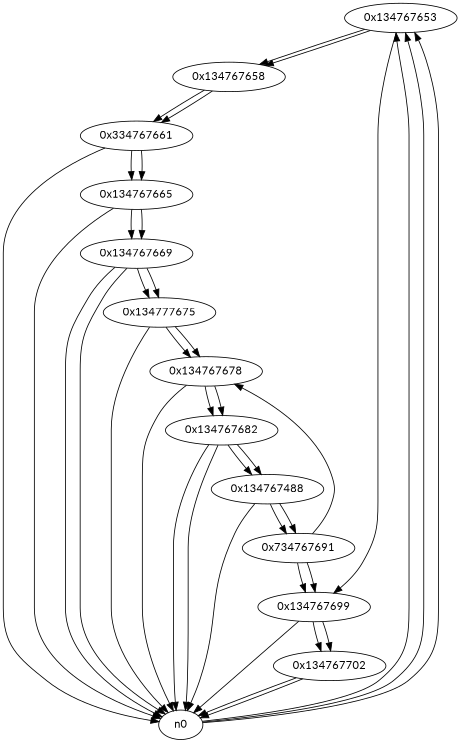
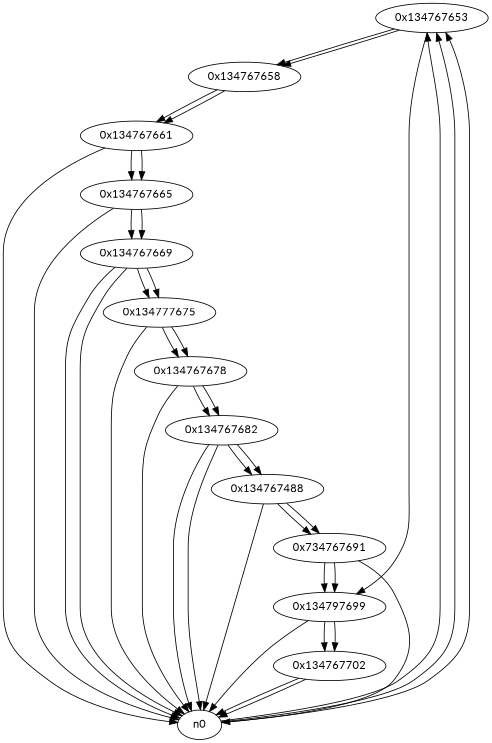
(137, 136) -> (137, 136)
(317, 447) -> (399, 673)
(314, 607) -> (330, 607)
